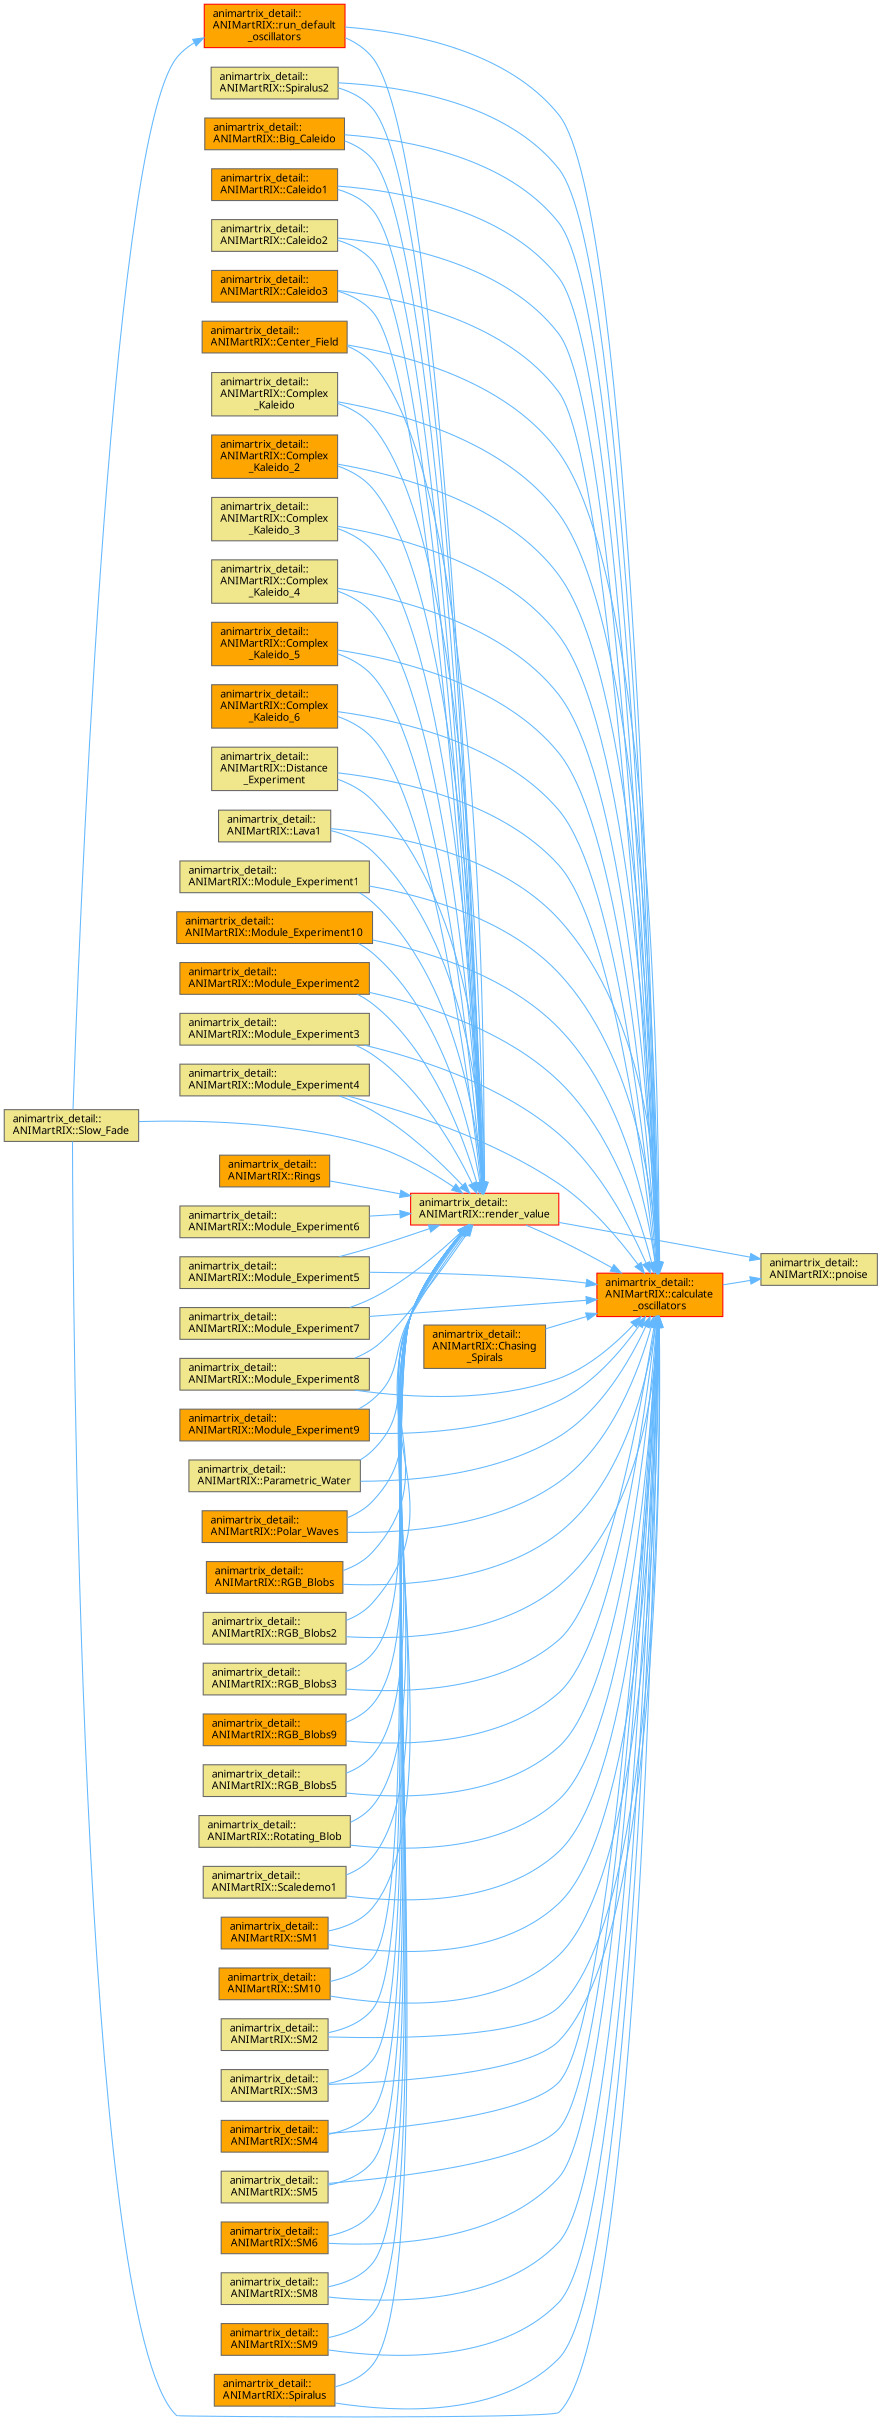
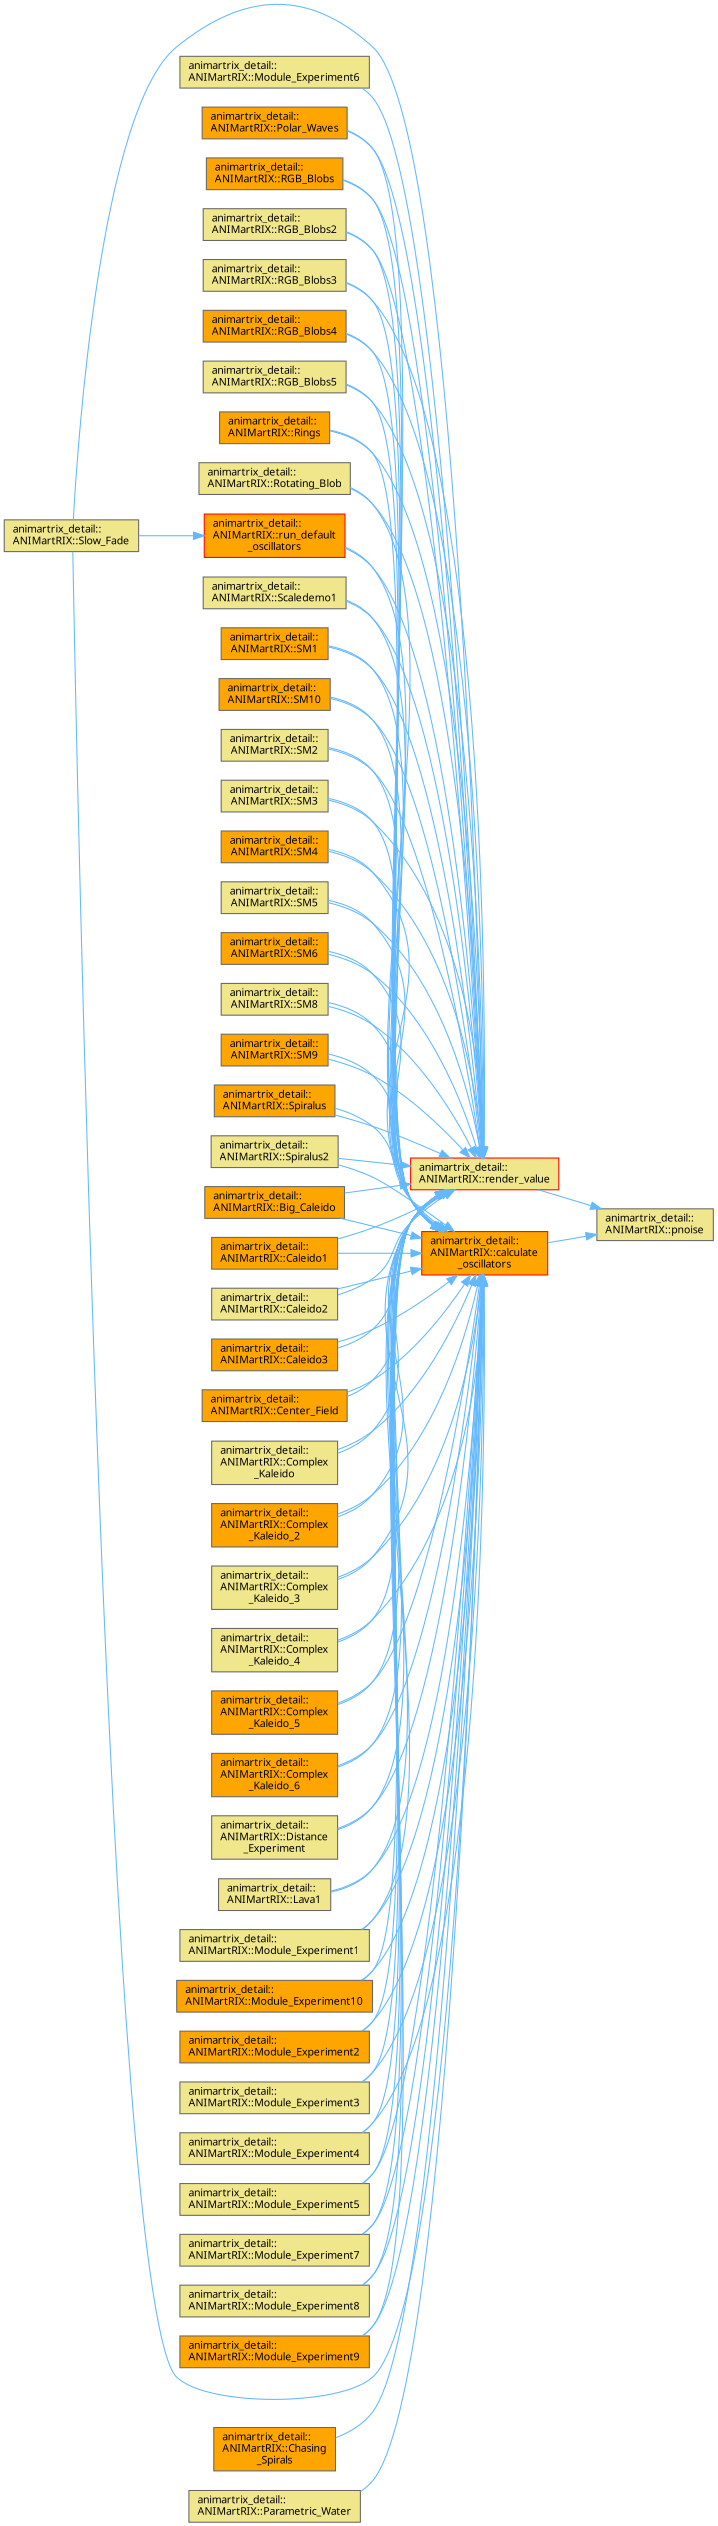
(570, 1245) -> (397, 818)
(402, 1345) -> none
(275, 1730) -> (275, 326)
